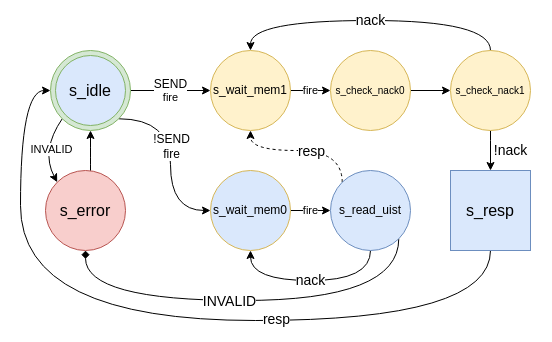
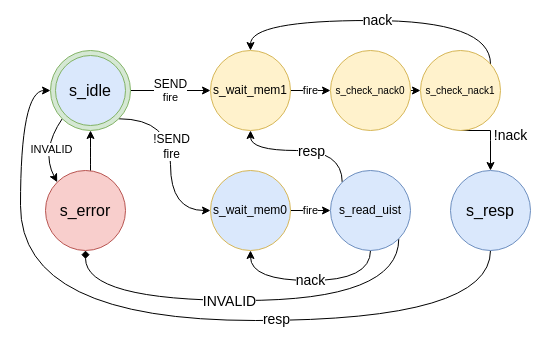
(491, 91) -> (461, 91)
(272, 149) -> (272, 149)
(491, 211) -> (491, 211)
